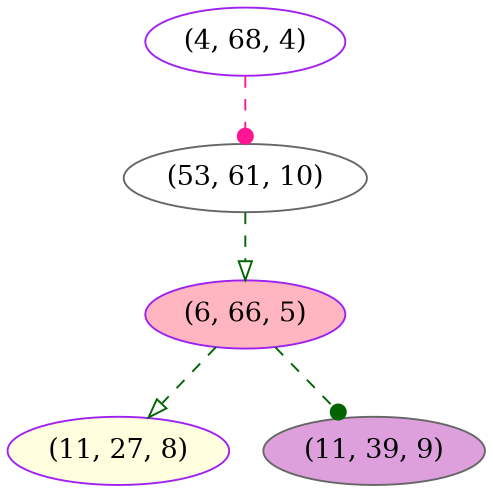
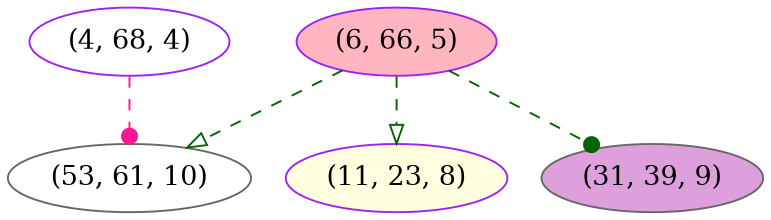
(245, 237) -> (274, 105)
(118, 451) -> (397, 178)
(374, 451) -> (652, 178)
